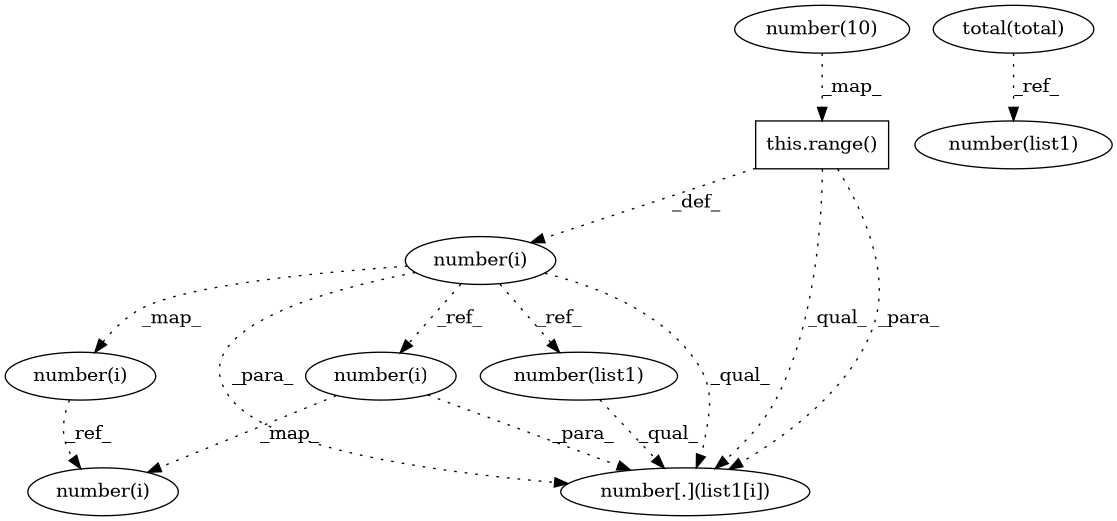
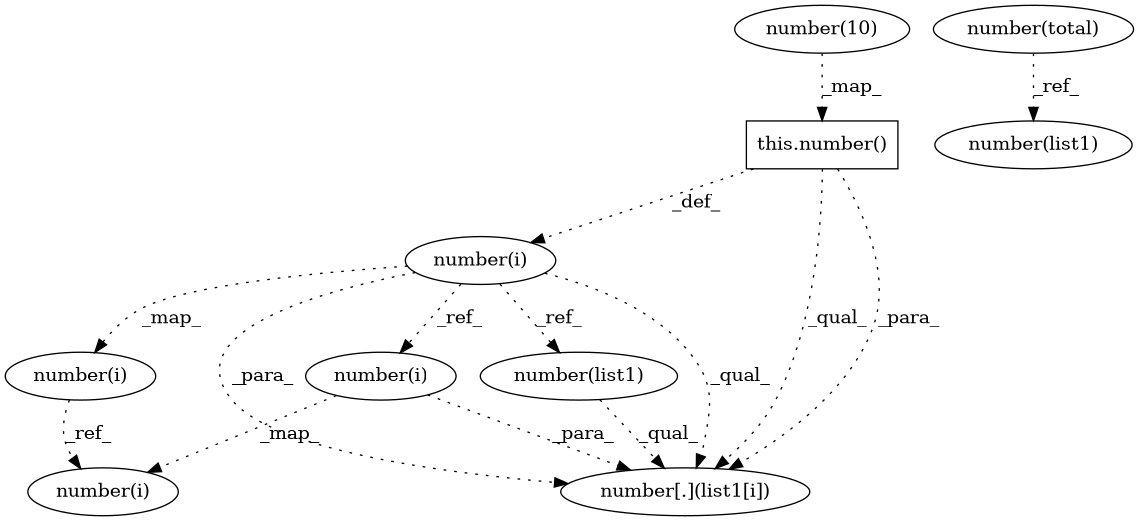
(1014, 29) -> (1033, 29)
(822, 145) -> (822, 145)
